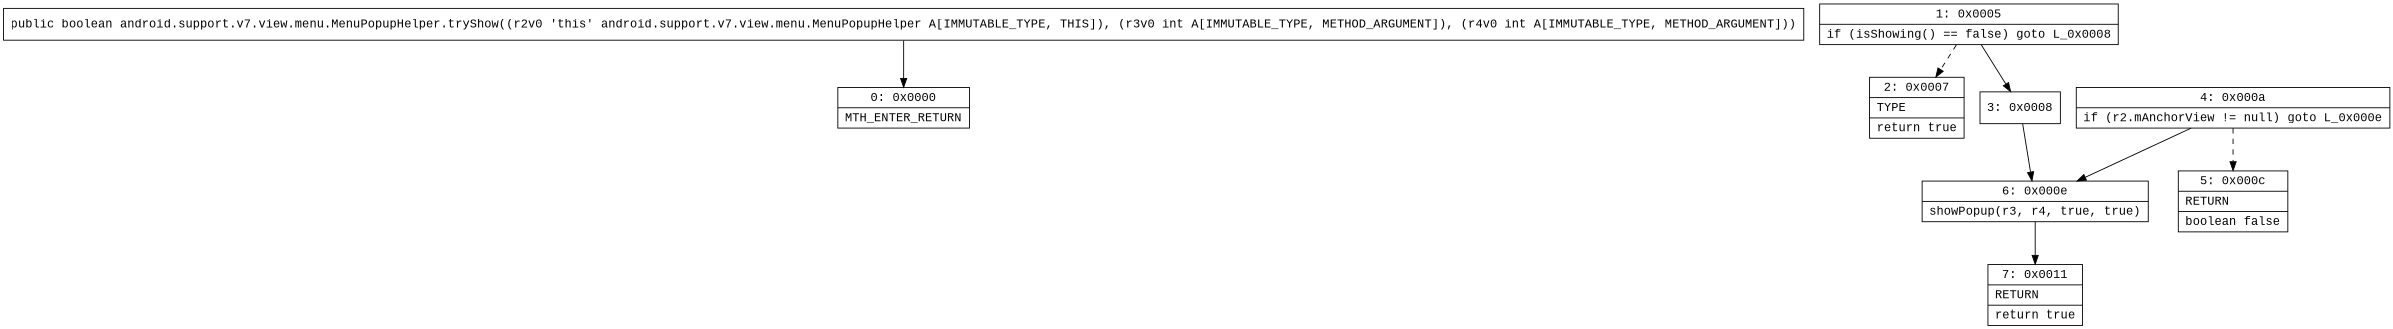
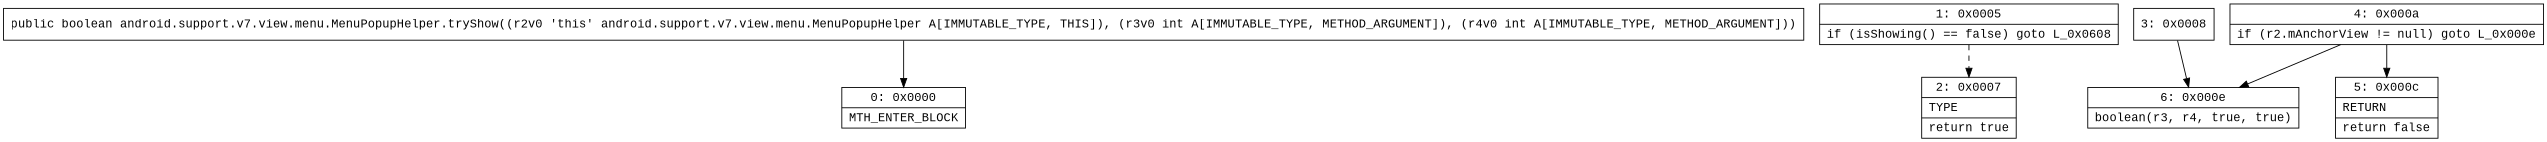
(1969, 34) -> (1969, 34)
(1994, 64) -> none
(904, 117) -> (904, 117)
(2233, 145) -> (2387, 57)
(2035, 211) -> (2193, 117)
(2233, 221) -> (2387, 128)
(2035, 295) -> none
